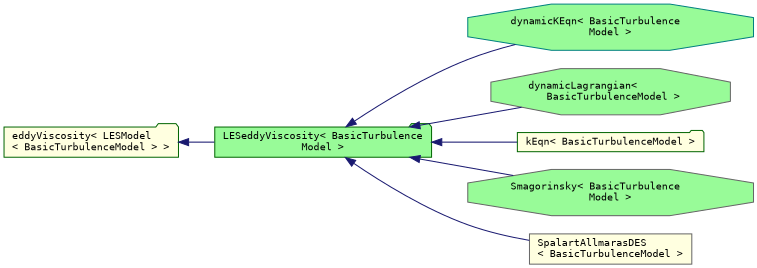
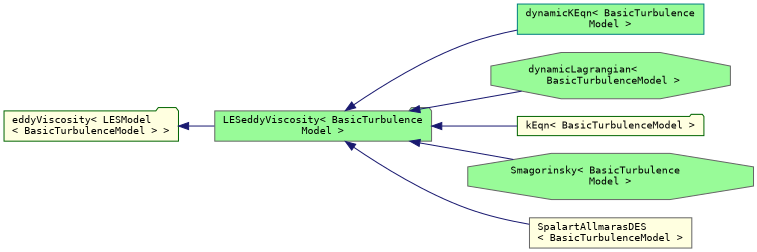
(611, 27) -> (611, 19)
(323, 142) -> (323, 126)
